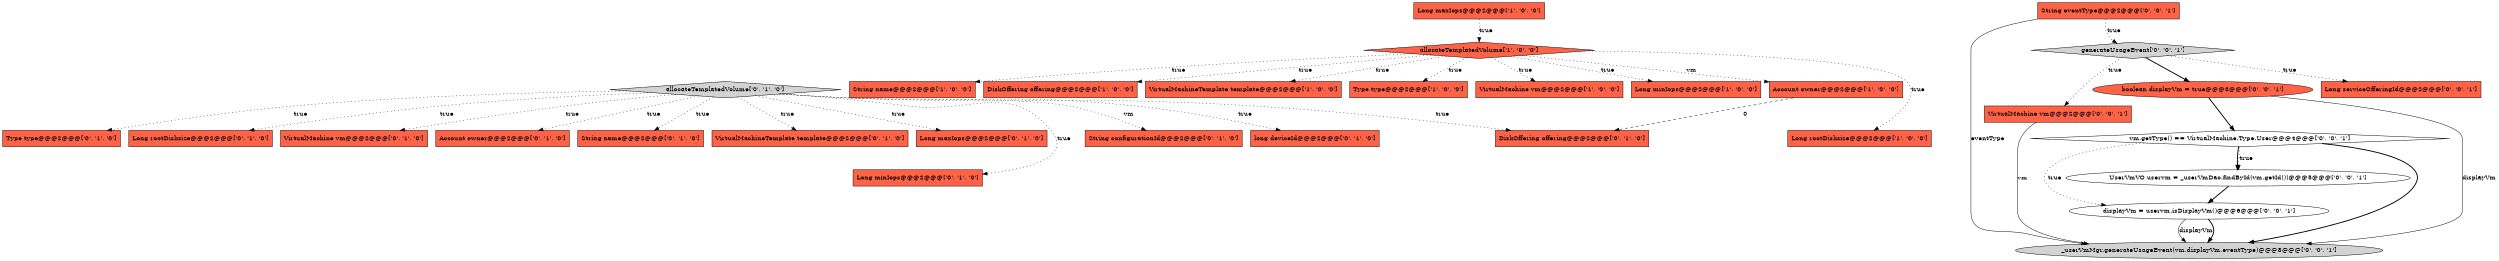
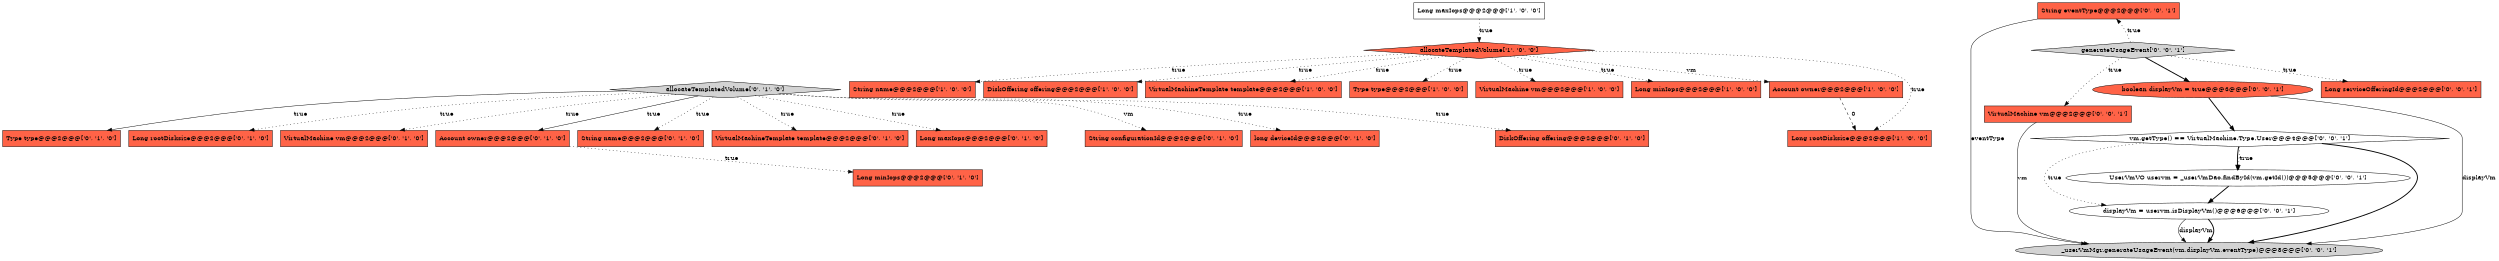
(1479, 11) -> (1479, 11)
(2106, 31) -> (2126, 32)
(369, 100) -> (369, 100)
(968, 104) -> (709, 159)
(621, 113) -> (621, 113)
(1706, 114) -> (1847, 112)
